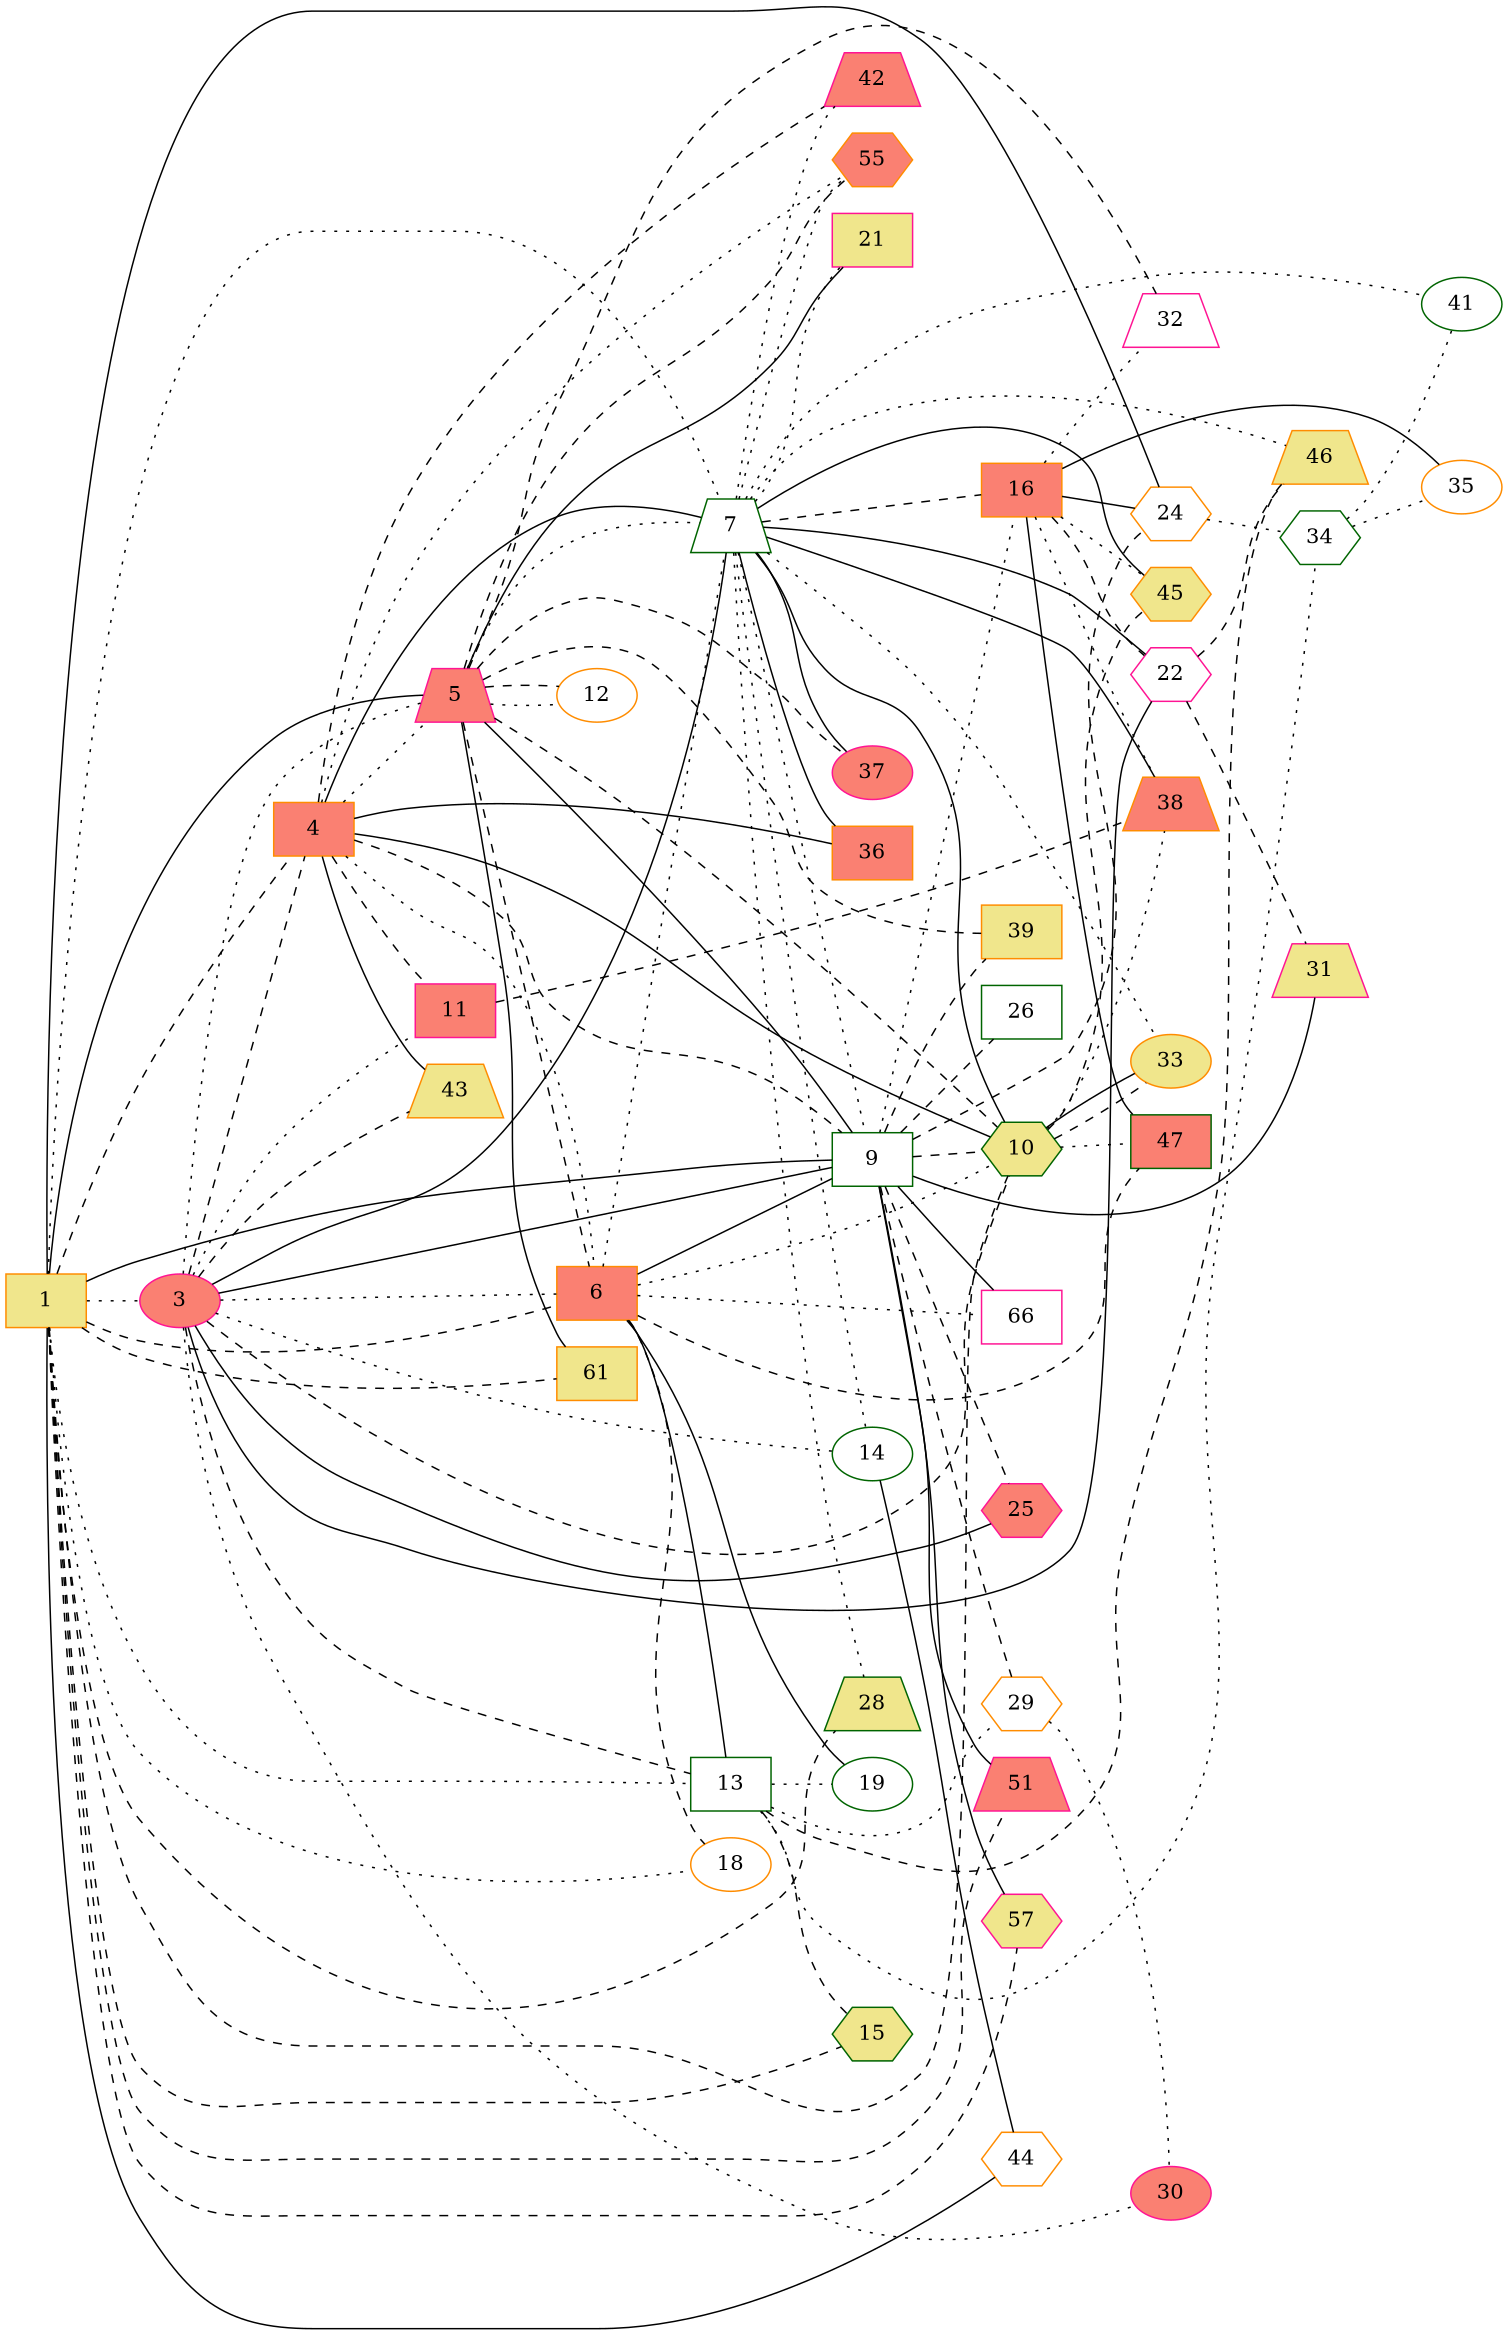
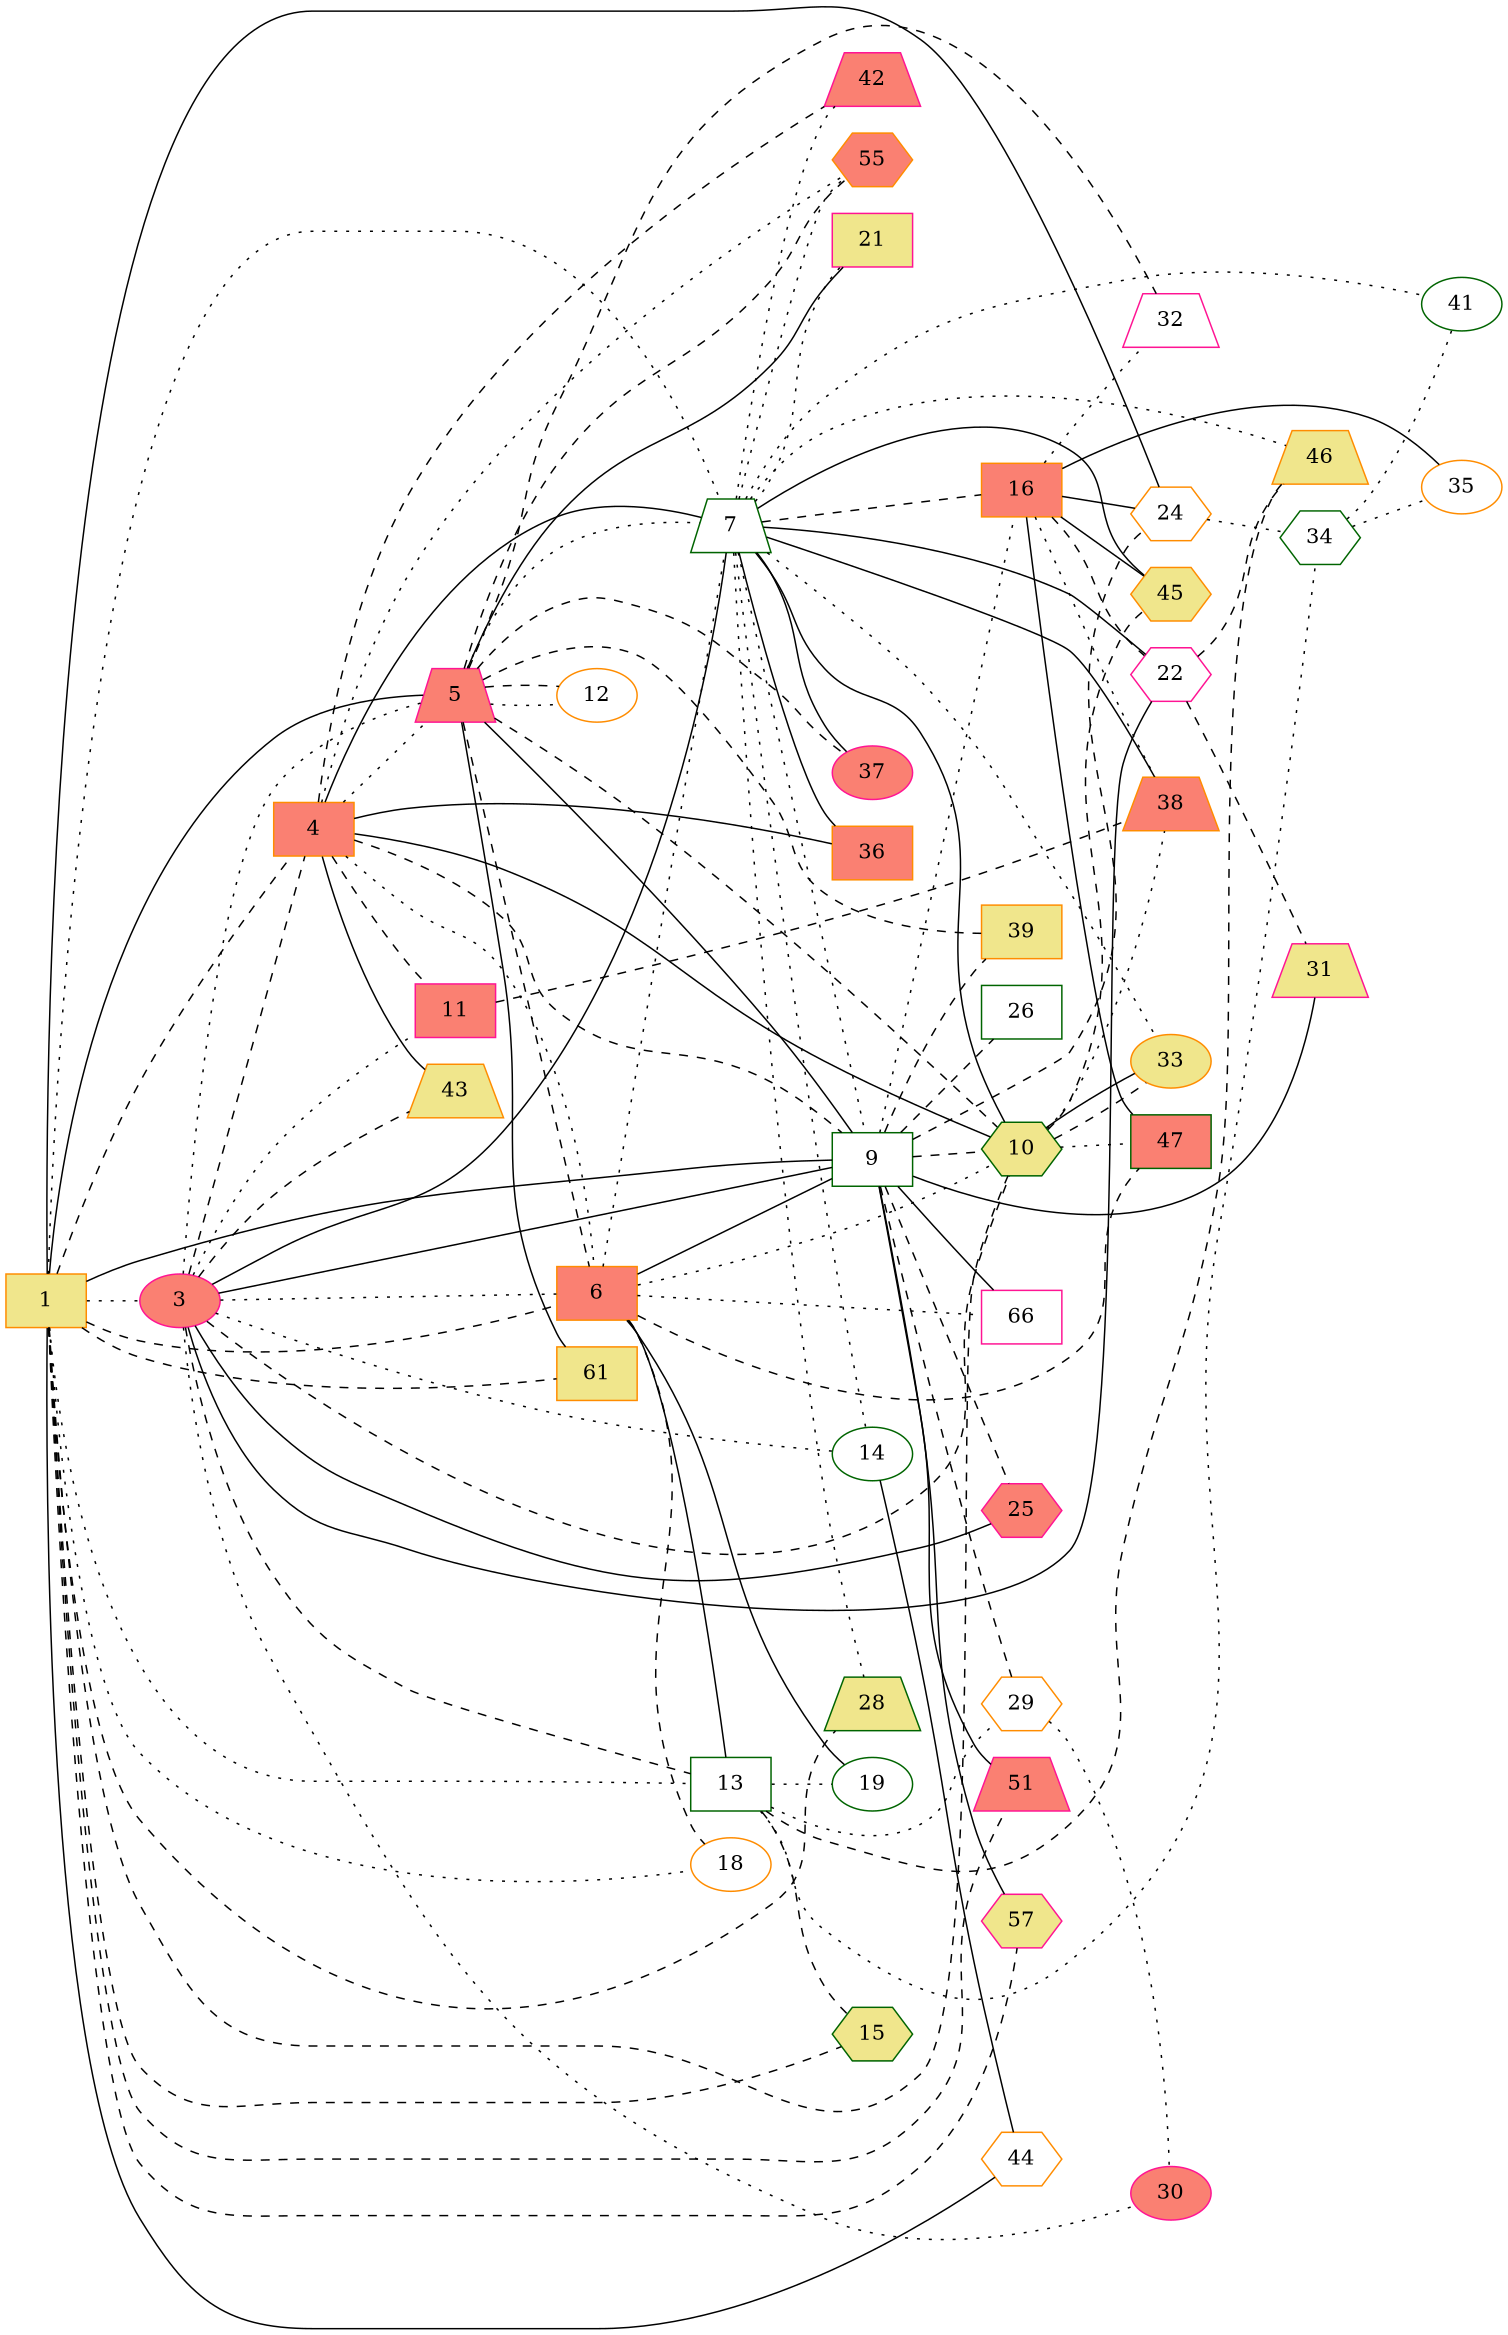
(1102, 547) -> (1102, 547)
